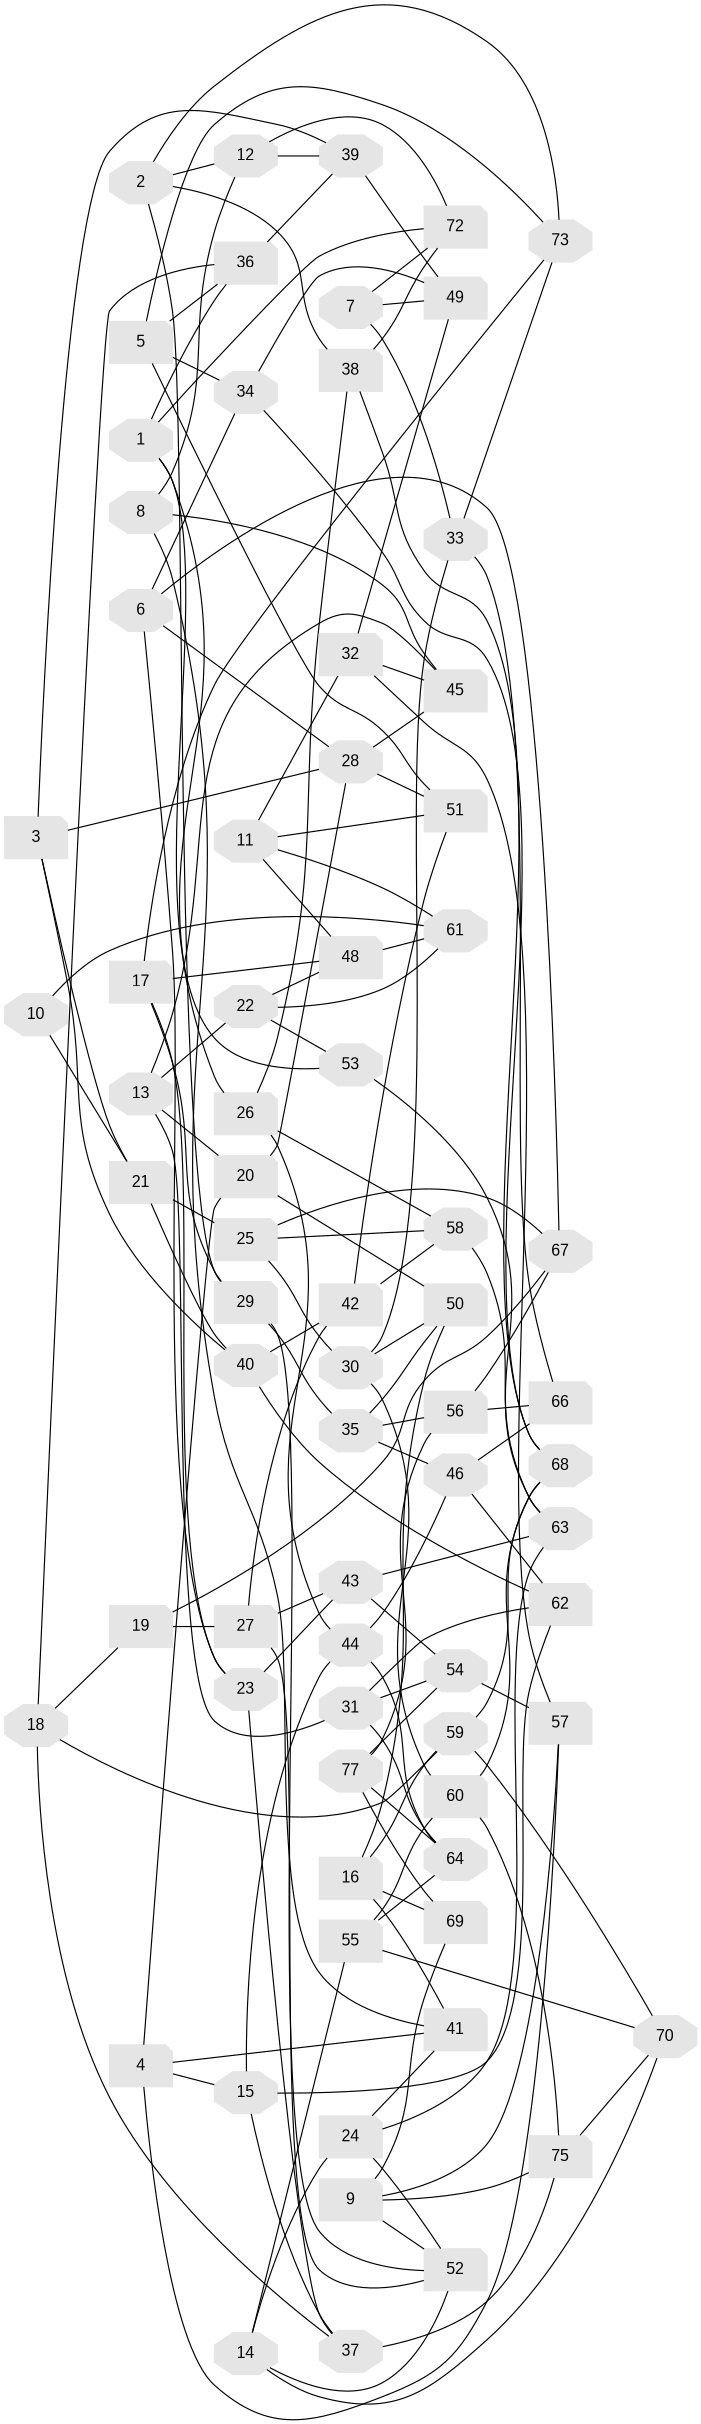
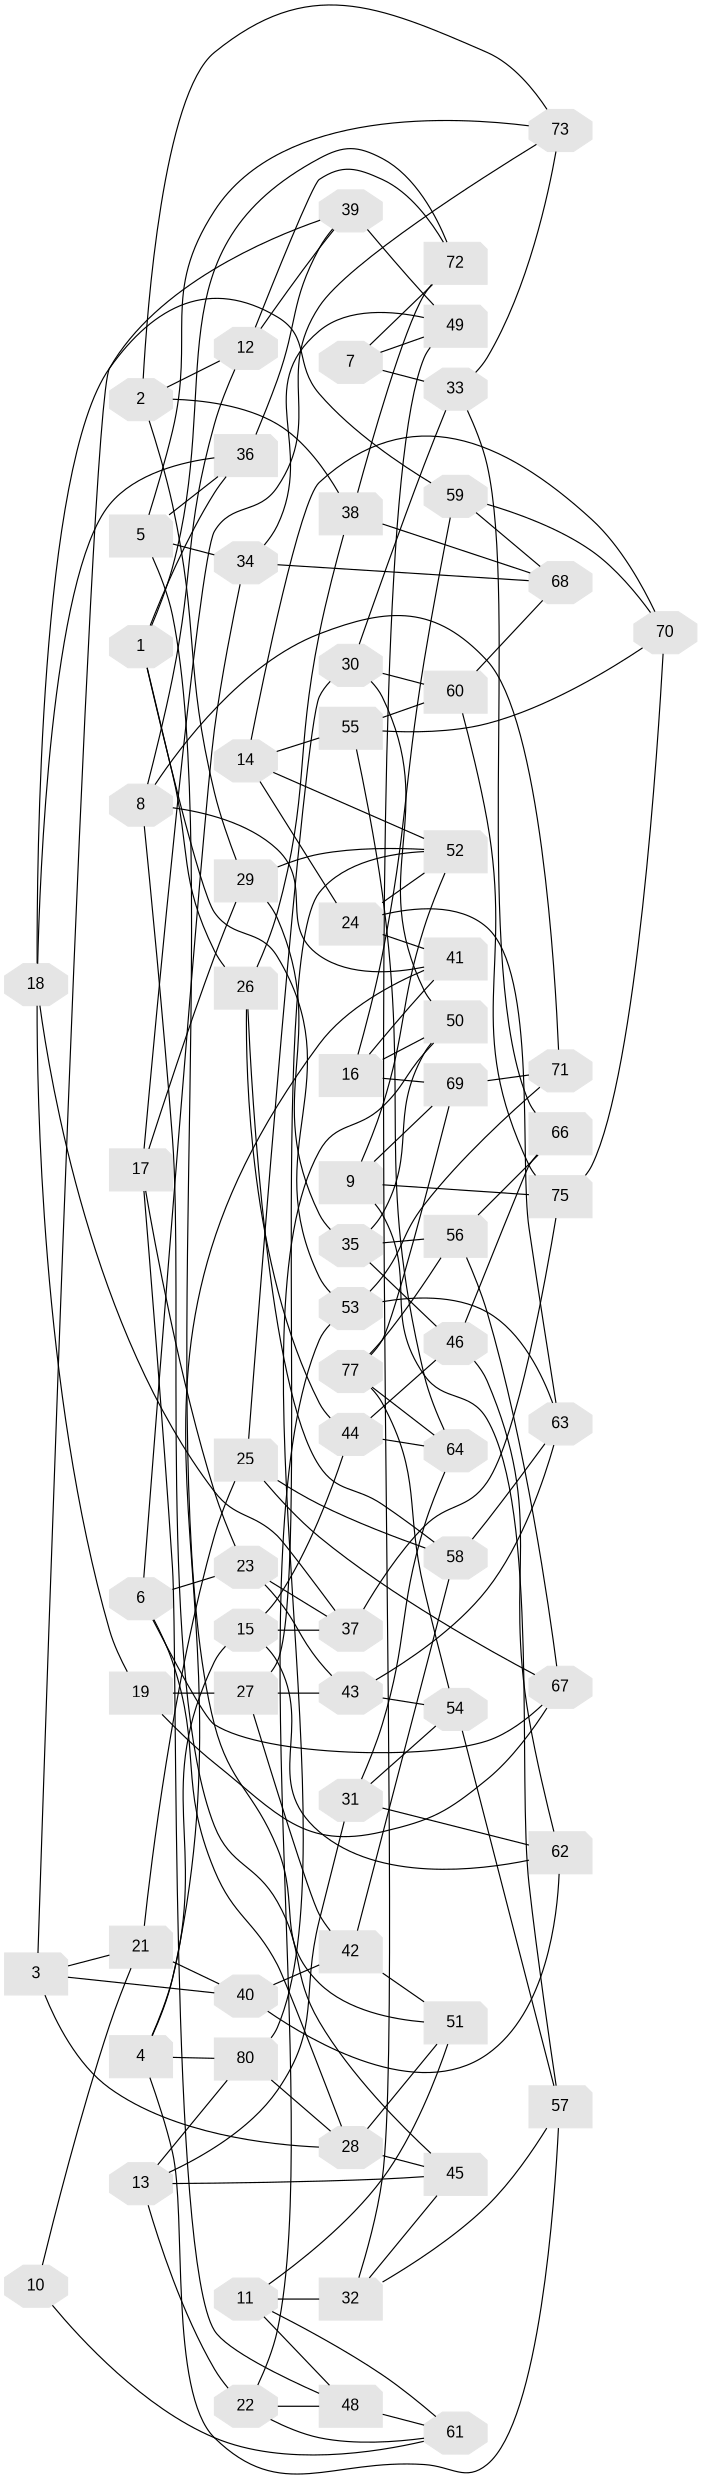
none -> (560, 1071)
(246, 1177) -> (246, 2059)
